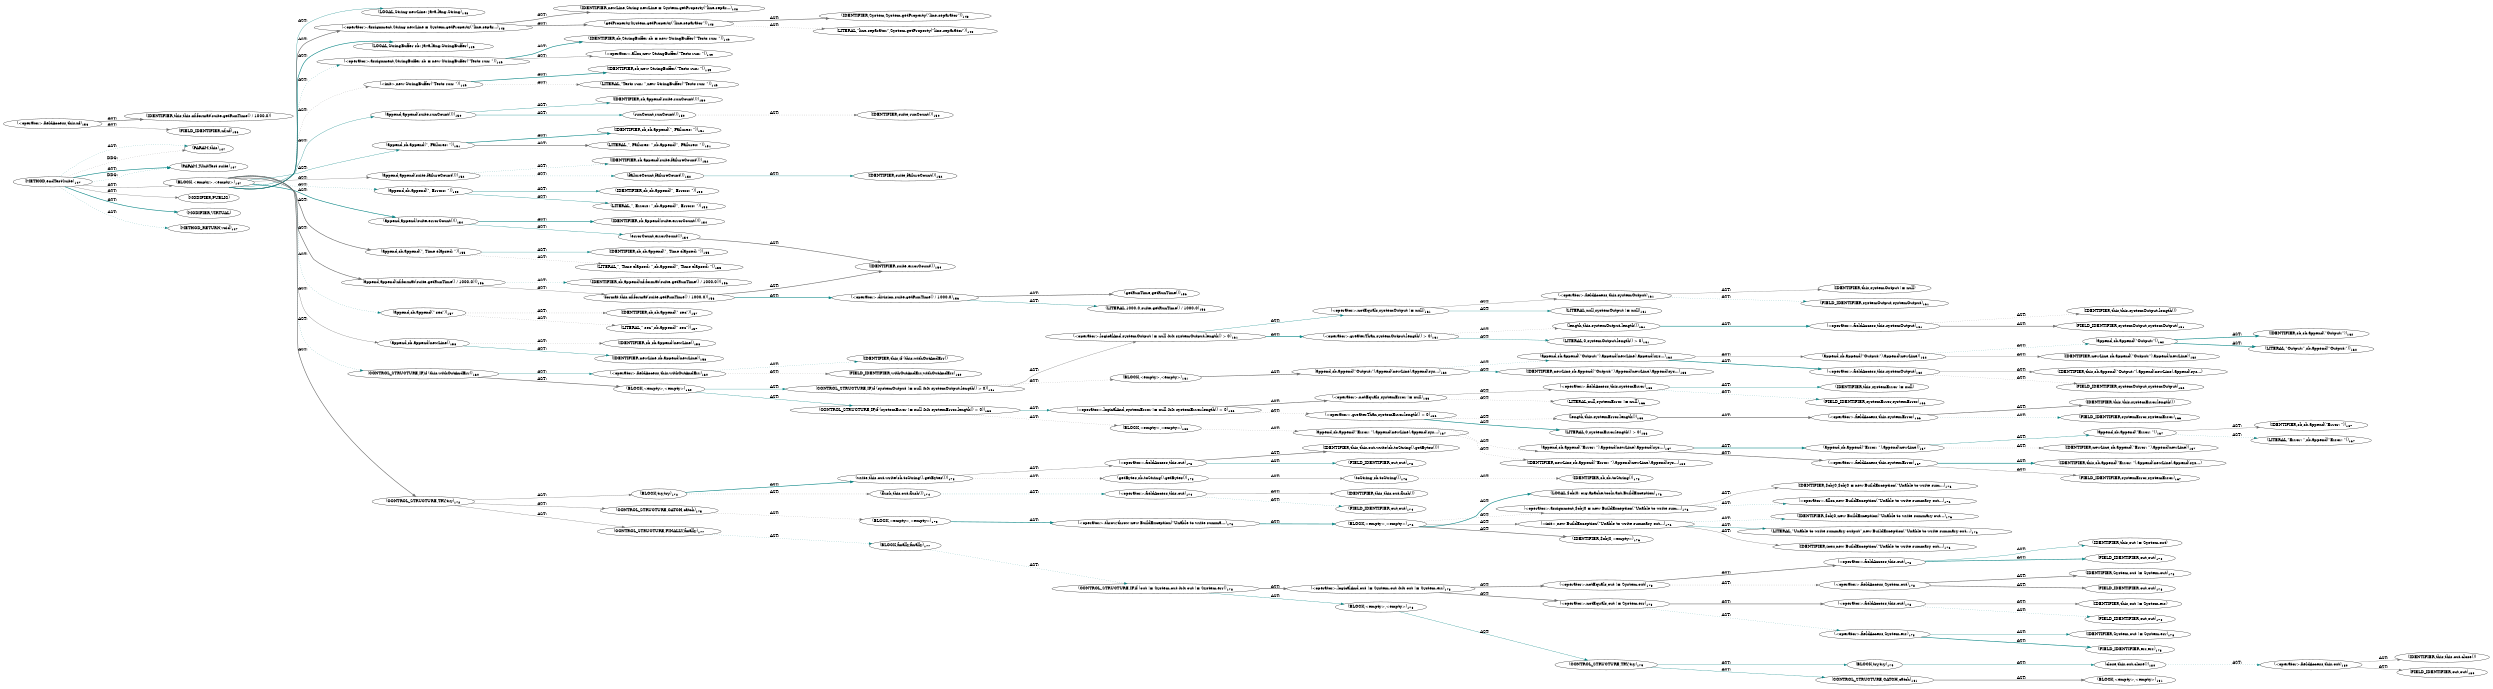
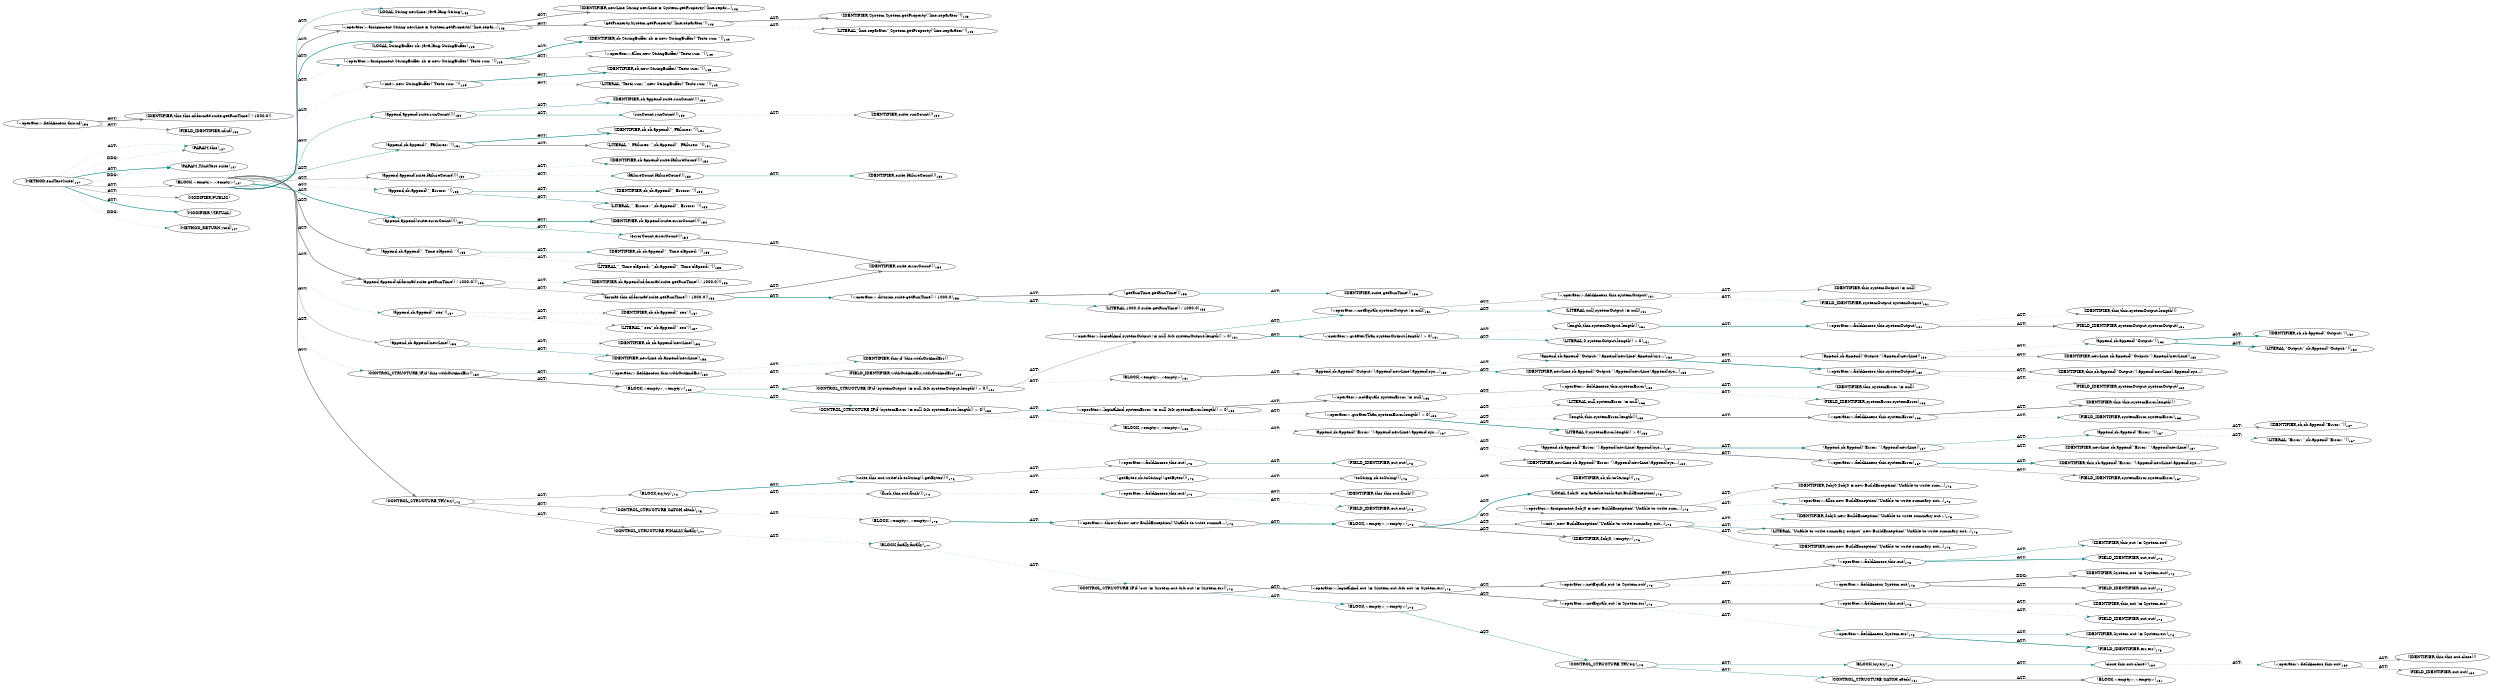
(113, 212) -> (113, 212)
none -> (1381, 294)
(1498, 400) -> (1498, 409)
(1381, 448) -> none
(2022, 576) -> (2022, 576)
